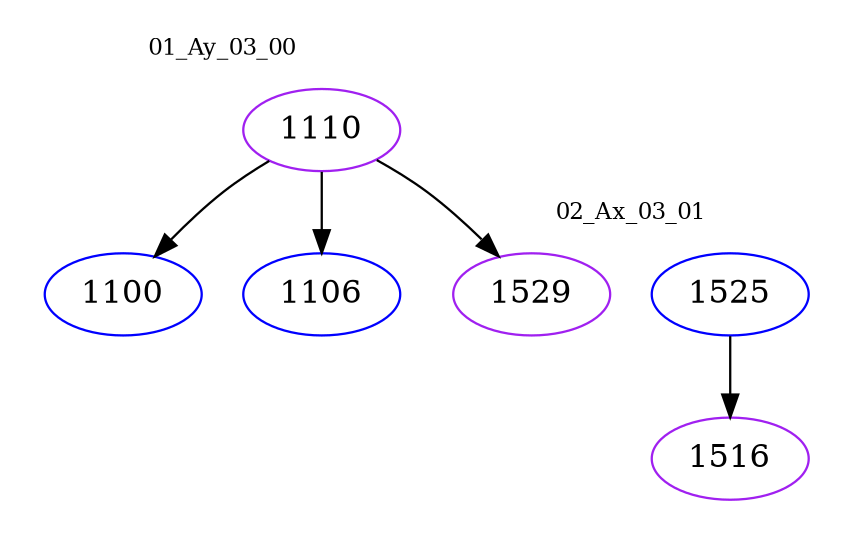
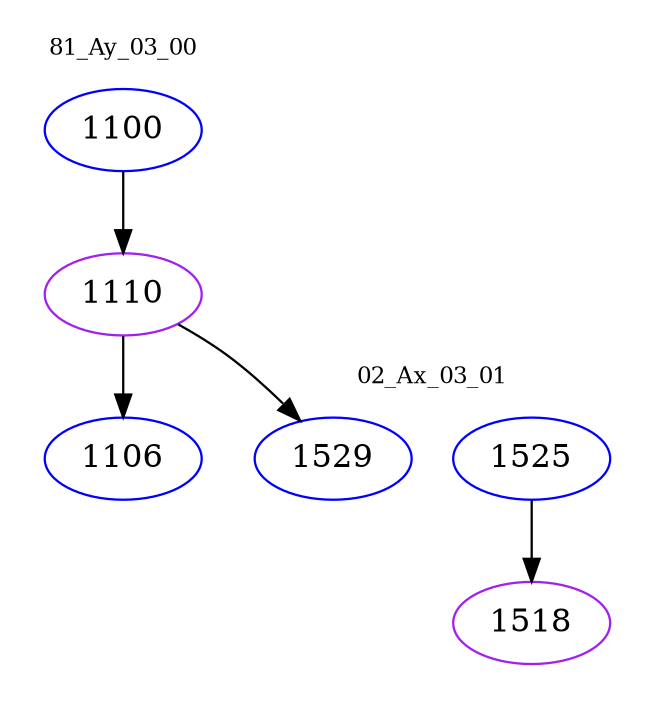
(222, 49) -> (123, 49)
(217, 197) -> (123, 201)
(532, 294) -> (333, 459)
(730, 459) -> (532, 623)
